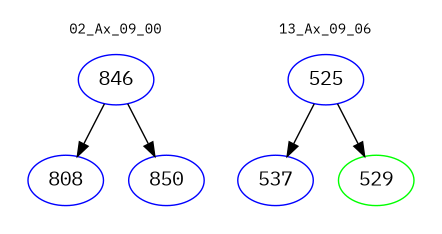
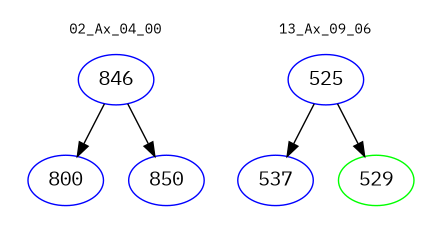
(116, 30) -> (116, 30)
(66, 180) -> (66, 180)
